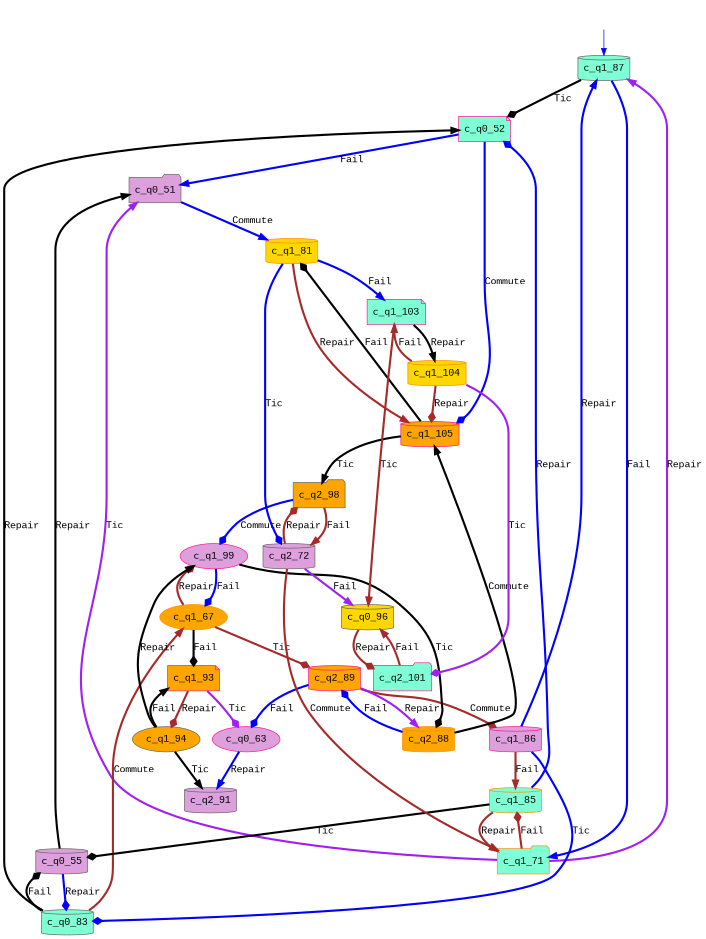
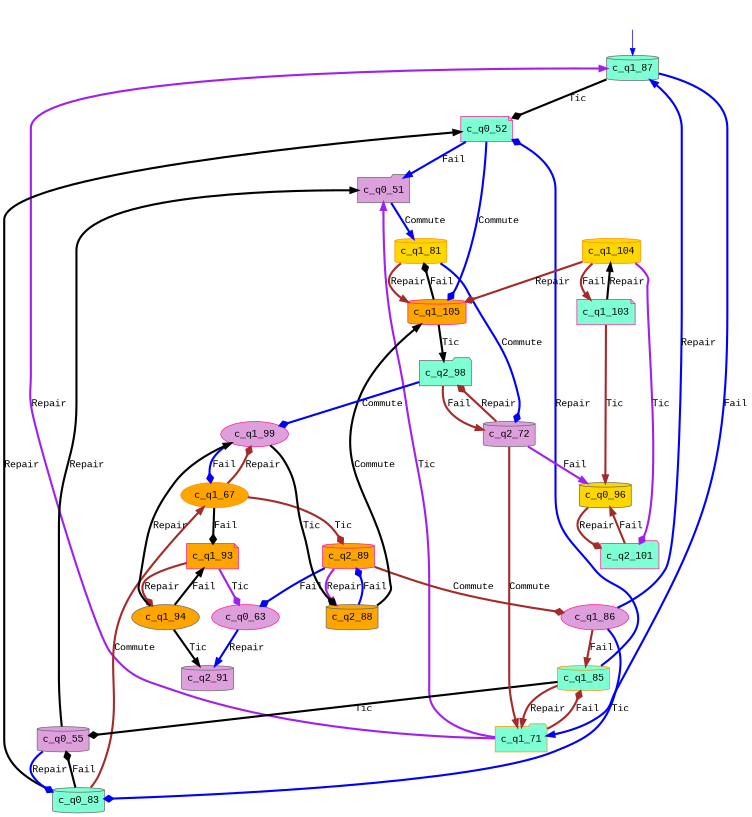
(350, 275) -> none
(274, 404) -> (522, 343)
(319, 495) -> (445, 373)
(429, 739) -> (352, 617)
(516, 739) -> (595, 617)
